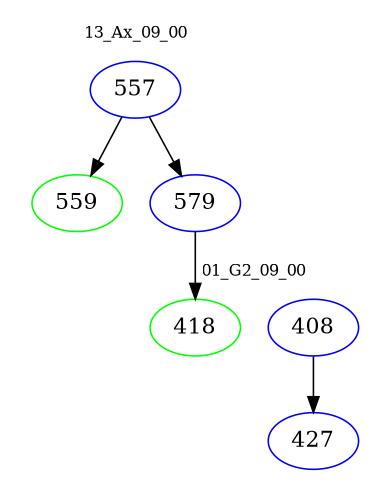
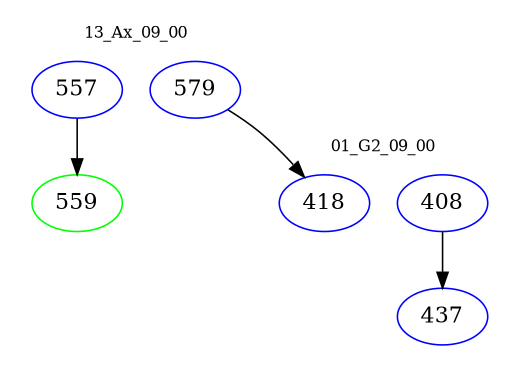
(162, 139) -> none
(195, 328) -> (324, 203)
(313, 441) -> (443, 317)
